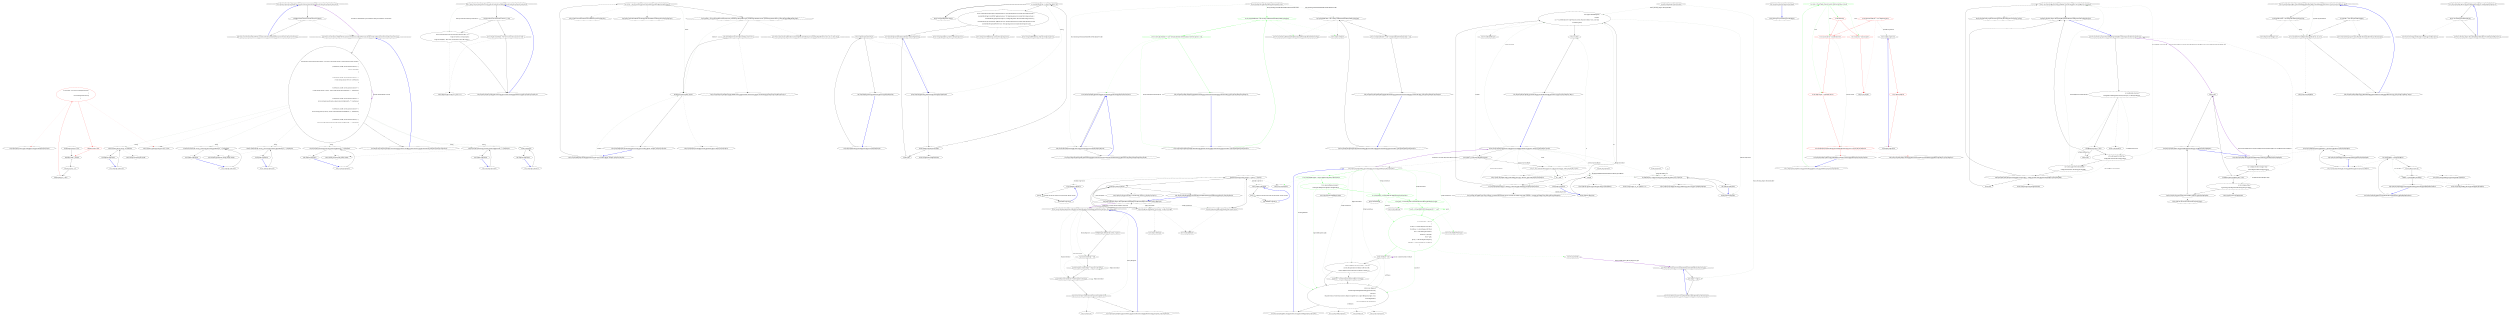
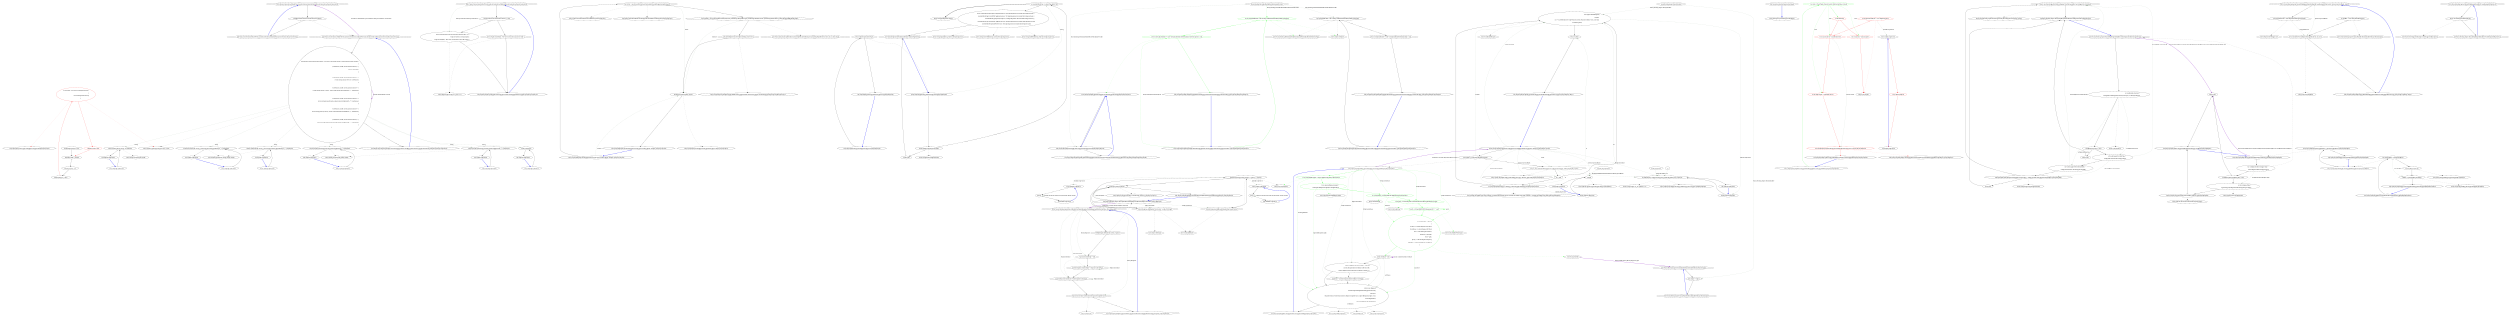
(2301, 30) -> (2304, 30)
